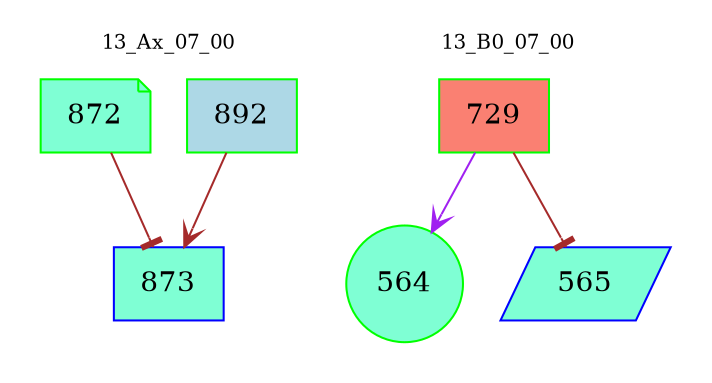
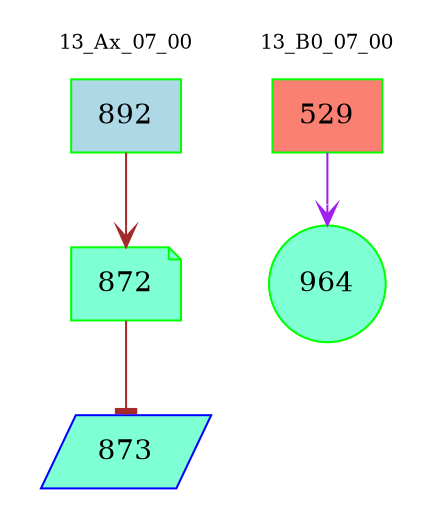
(494, 116) -> (327, 116)
(210, 190) -> (126, 190)
(169, 284) -> (126, 452)
(405, 284) -> (327, 284)
(586, 284) -> none
